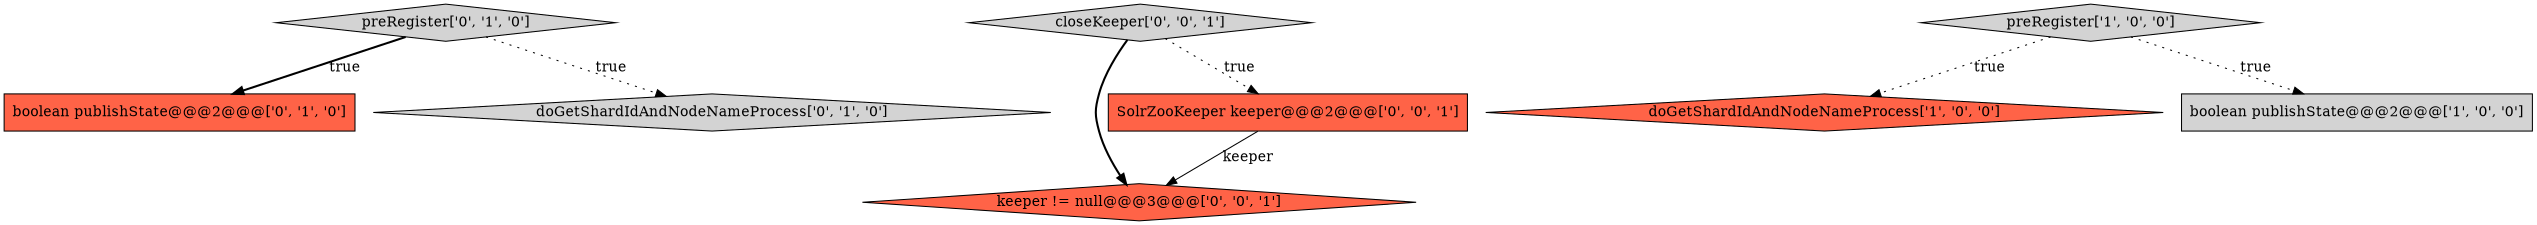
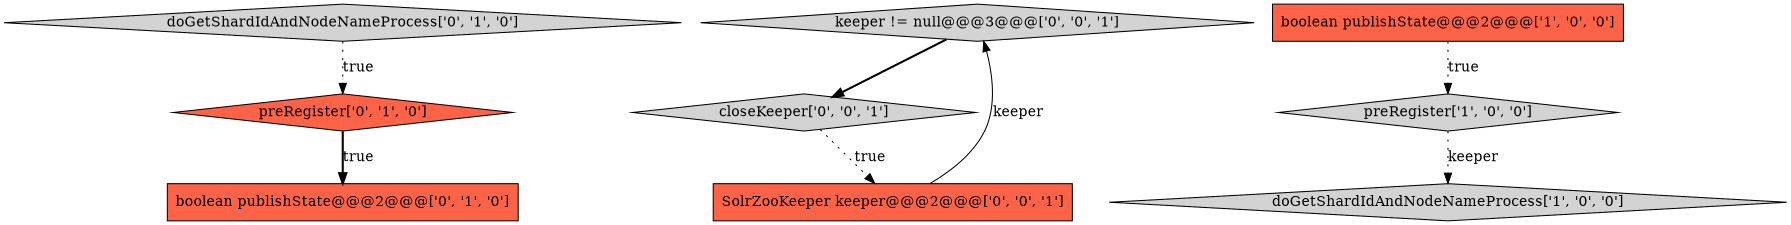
(446, 23) -> (343, 112)
(2212, 64) -> (1448, 62)
(571, 65) -> (343, 62)
(1990, 68) -> (1473, 157)
(1096, 107) -> (894, 66)
(1824, 112) -> (1448, 202)
(2357, 112) -> (1448, 23)
(1139, 202) -> (977, 23)
